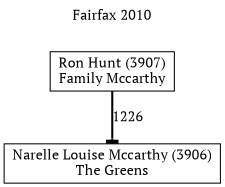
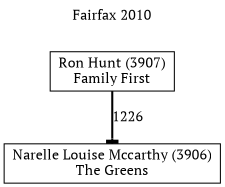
(112, 71) -> (112, 71)
